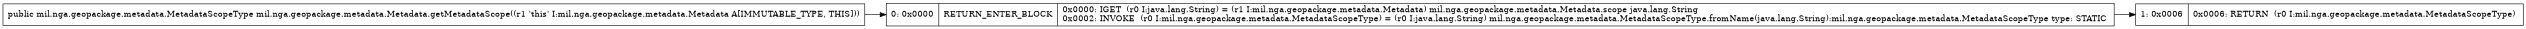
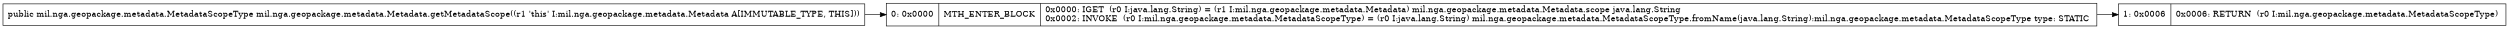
(998, 14) -> (990, 14)
